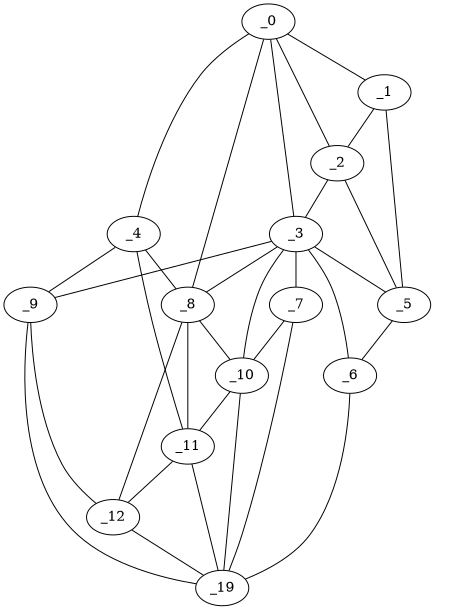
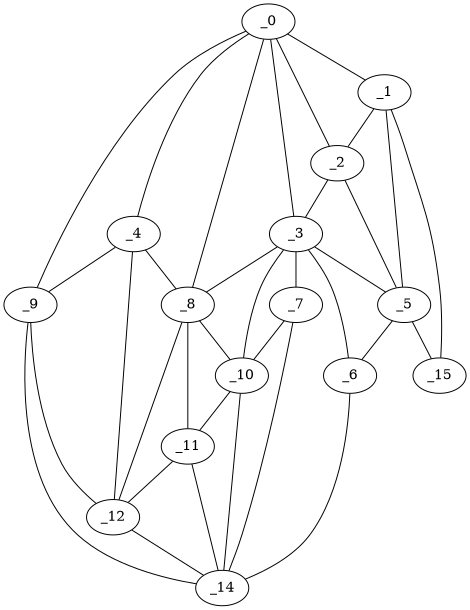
(169, 268) -> (119, 140)
(157, 341) -> (123, 375)
none -> (440, 376)
(222, 588) -> (222, 588)
